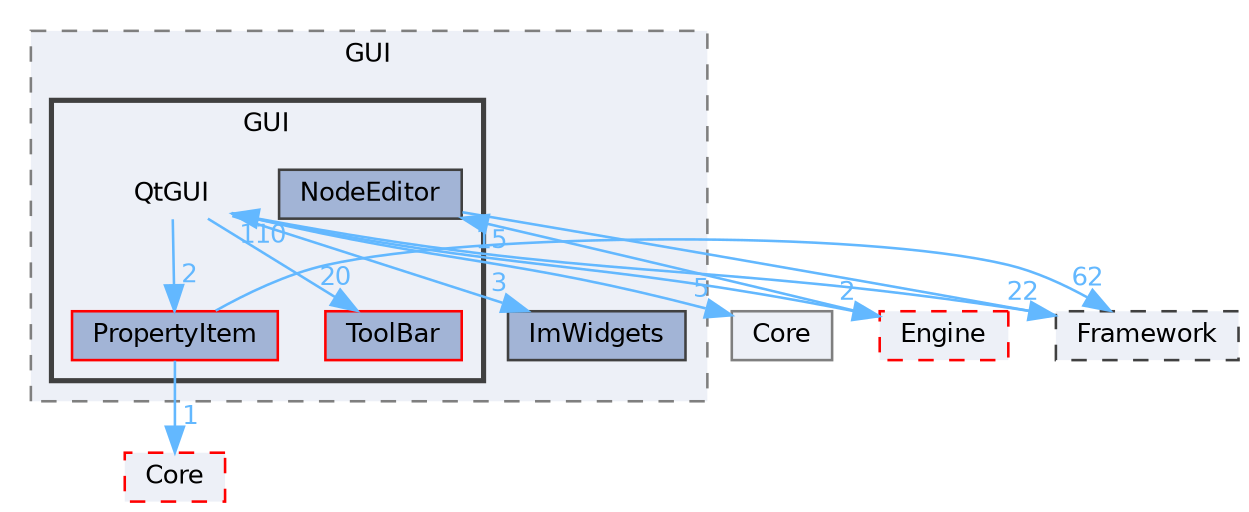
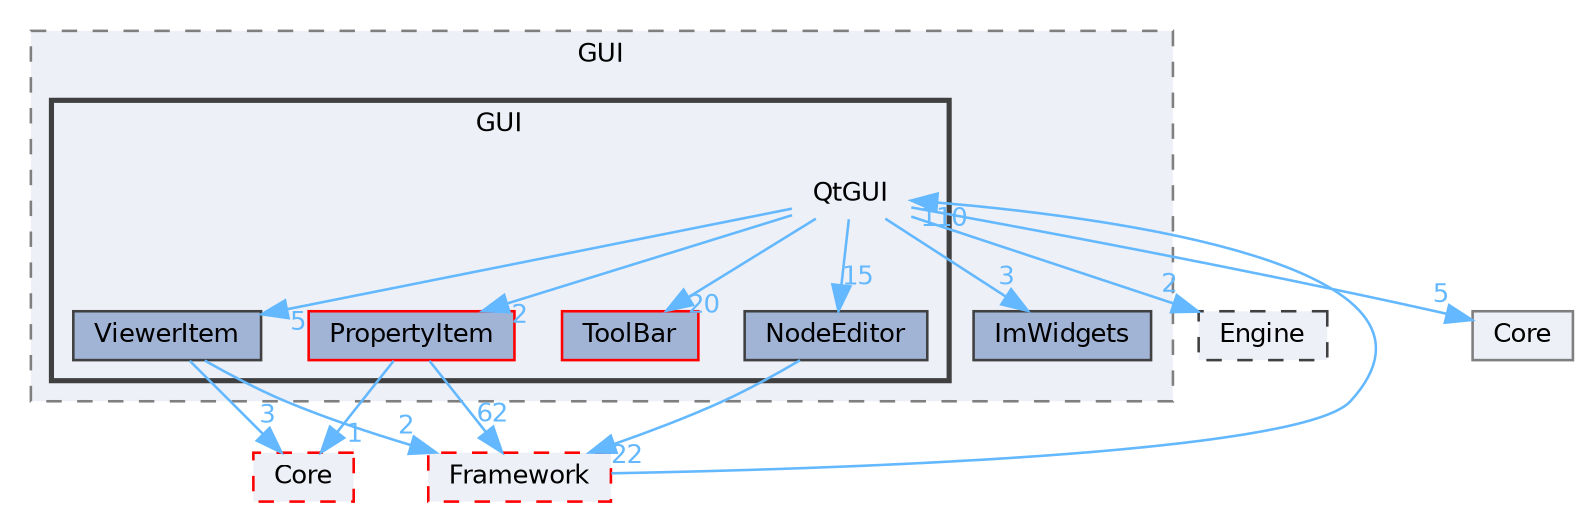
(683, 270) -> (845, 252)
none -> (167, 336)
(944, 336) -> (1263, 336)
(1147, 336) -> (520, 477)
